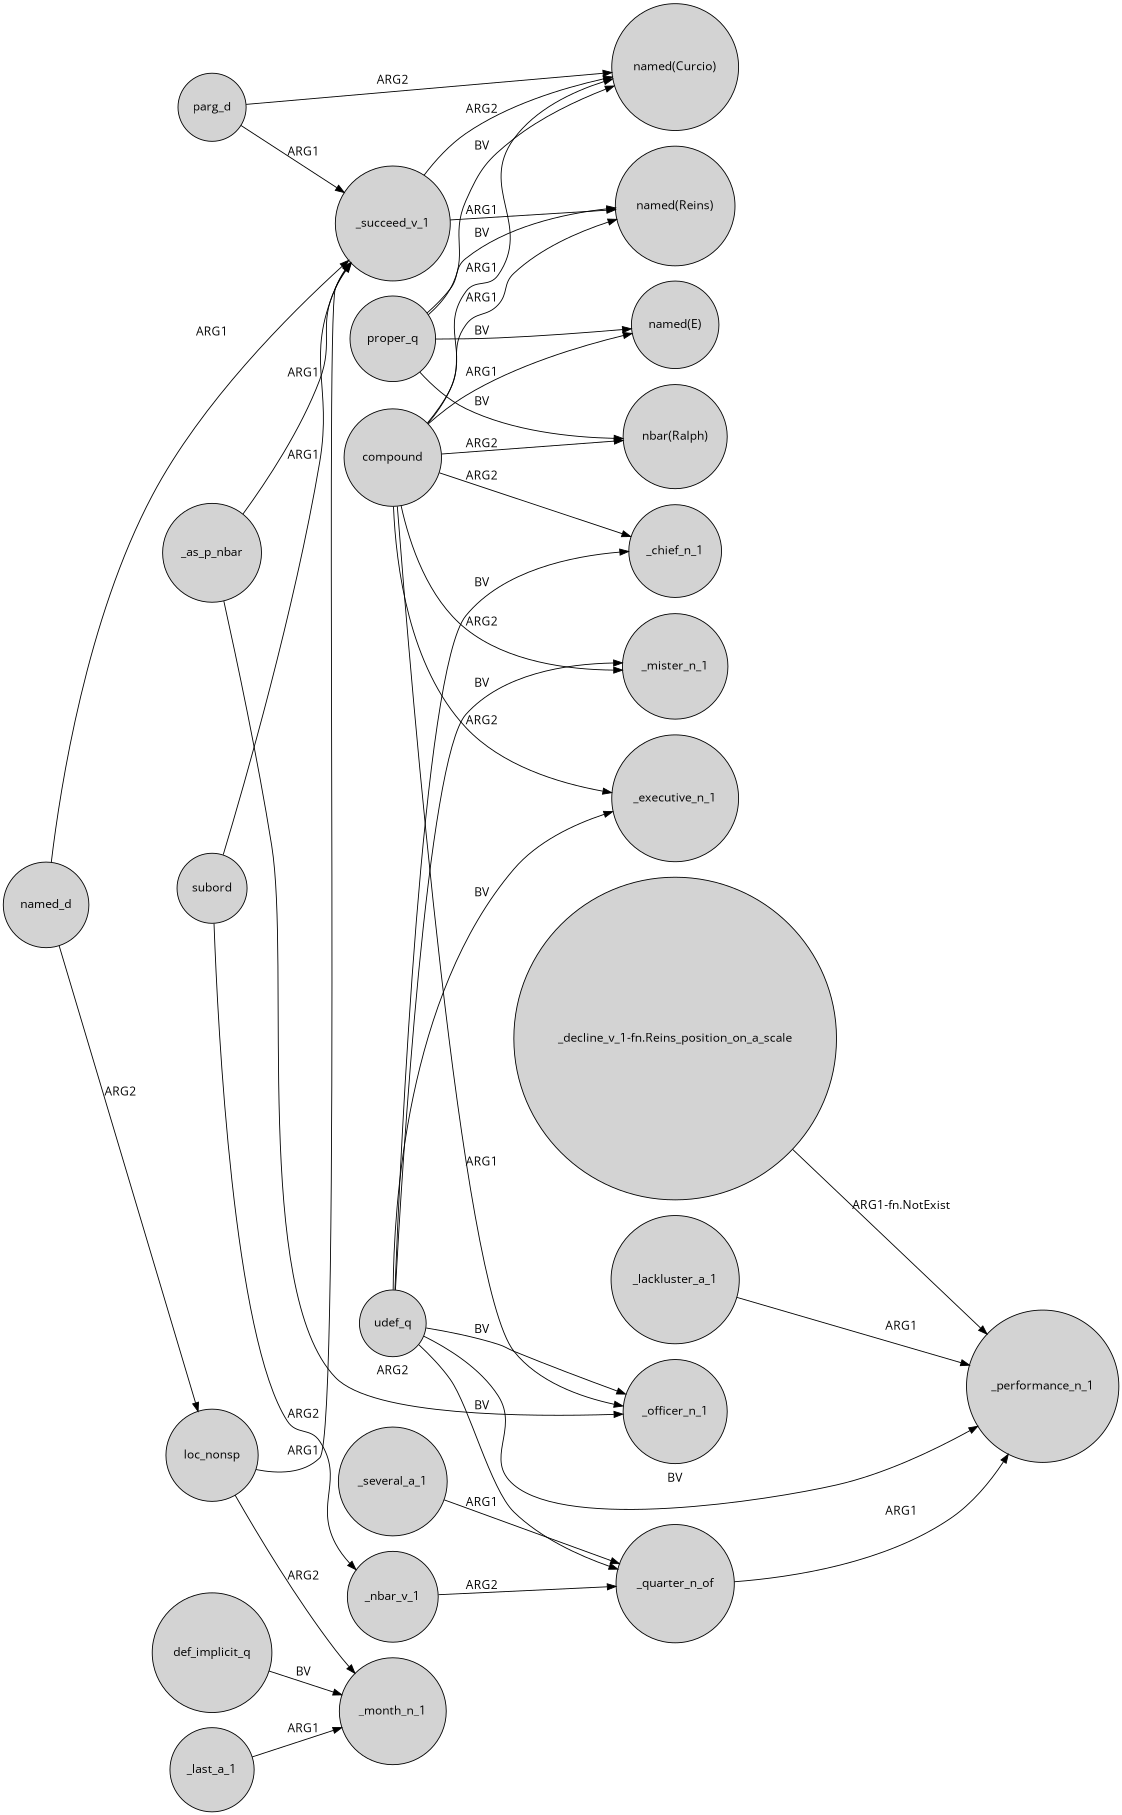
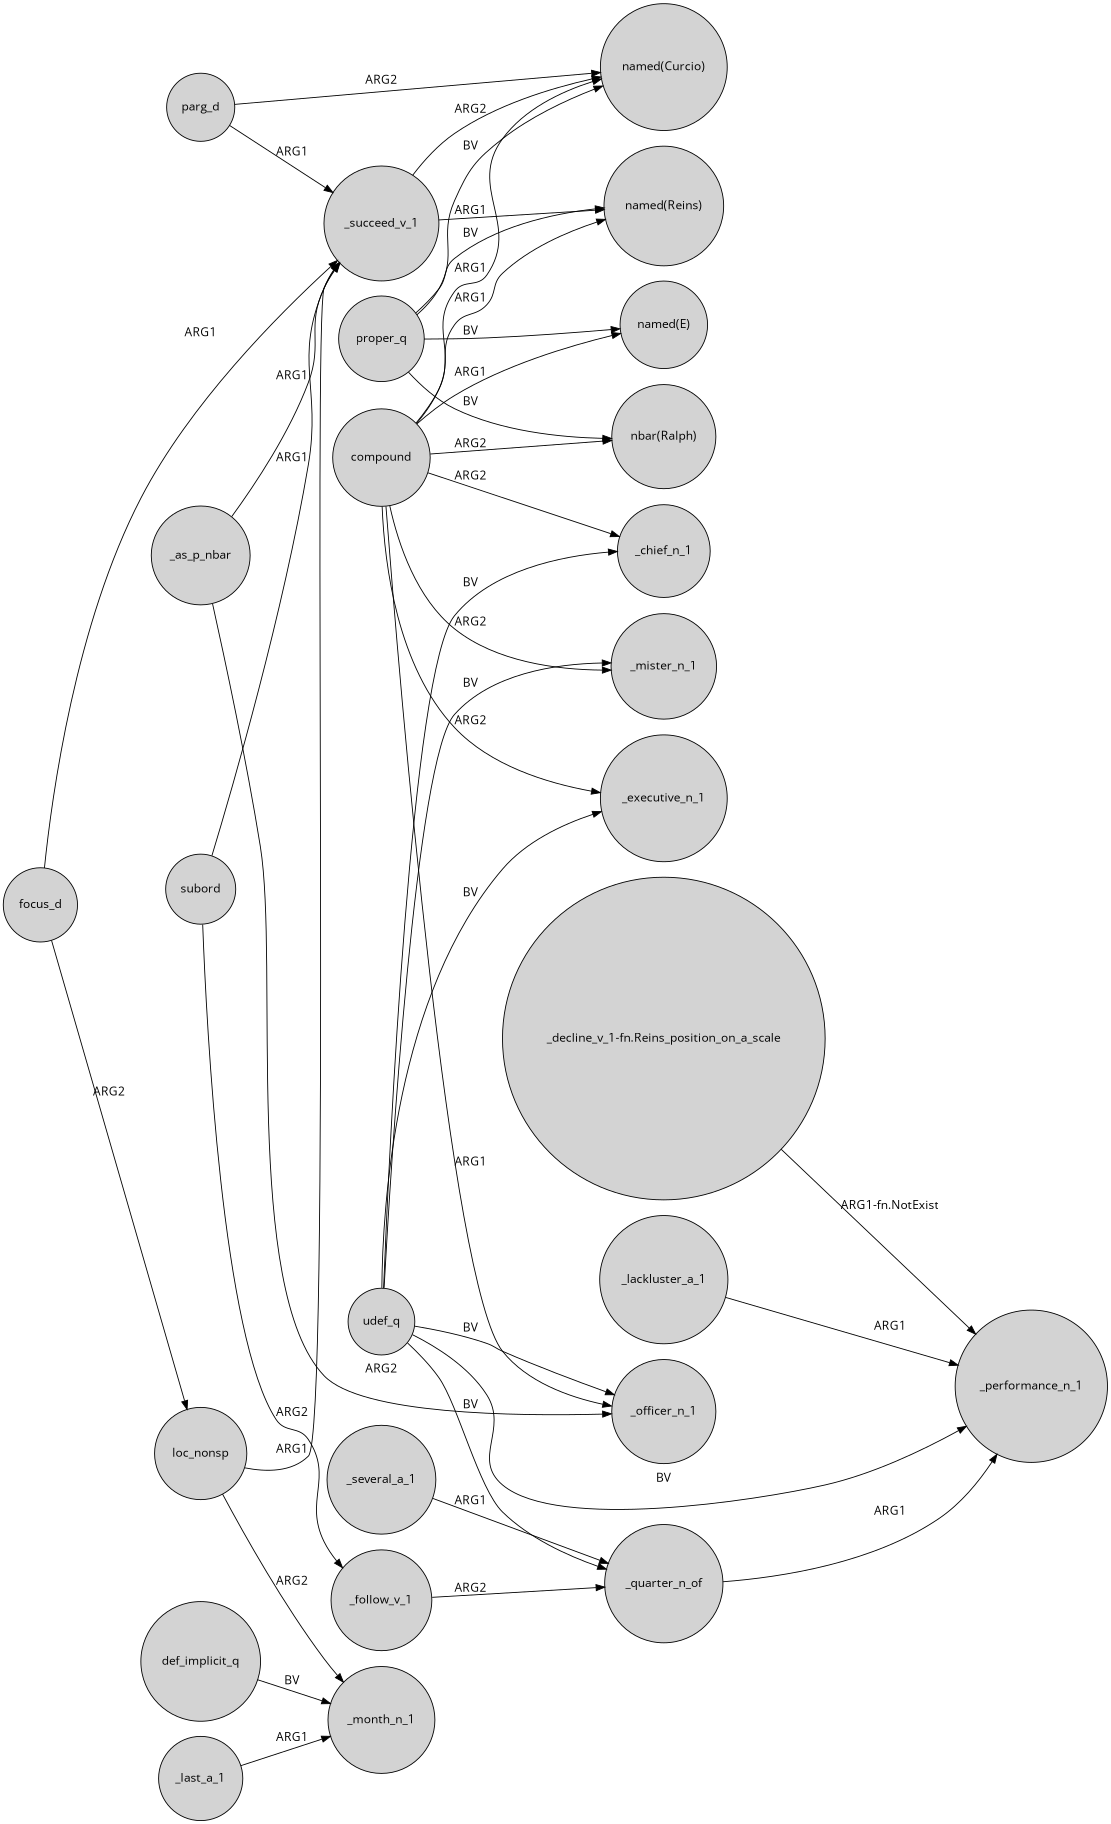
(46, 905) -> (40, 905)
(393, 1597) -> (381, 1600)
